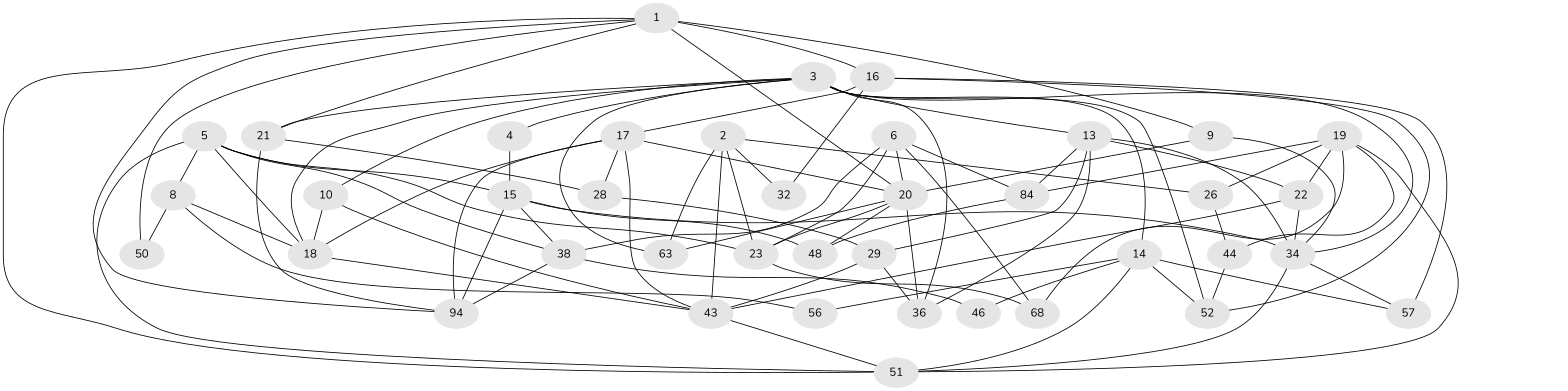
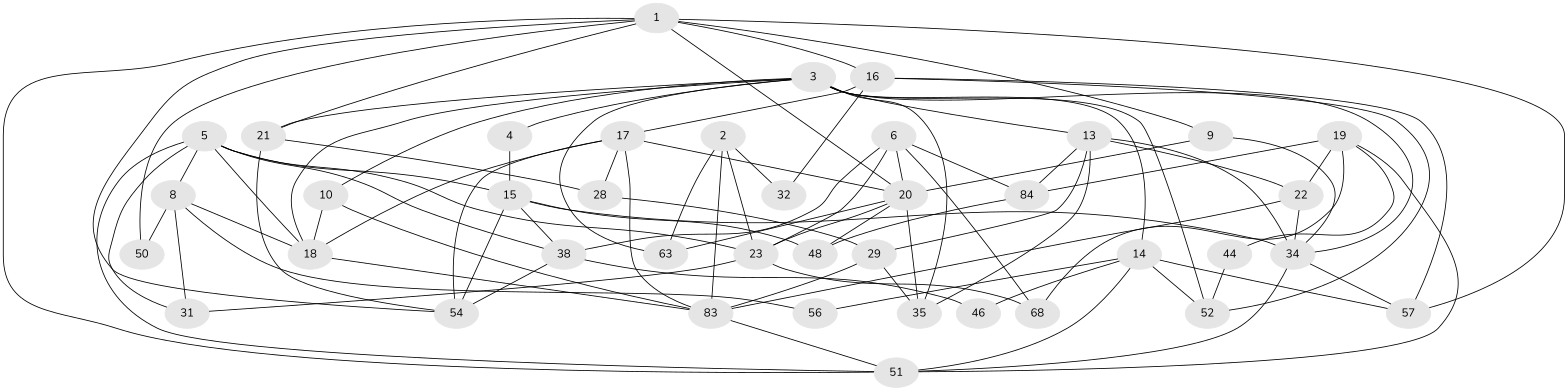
none -> (1254, 52)
(1211, 195) -> none
none -> (187, 314)
(456, 314) -> (456, 314)
(711, 314) -> (711, 314)
(919, 314) -> (919, 314)
